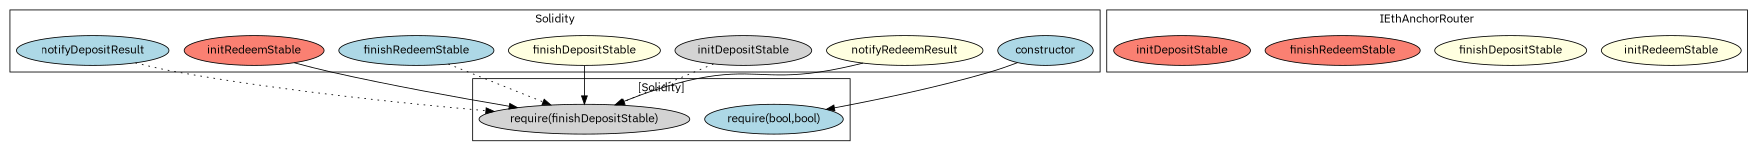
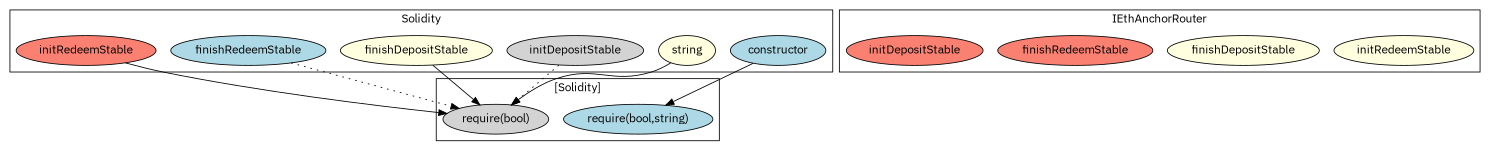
(93, 50) -> none
(905, 50) -> (687, 50)
(584, 119) -> (496, 119)
(774, 119) -> (638, 119)
